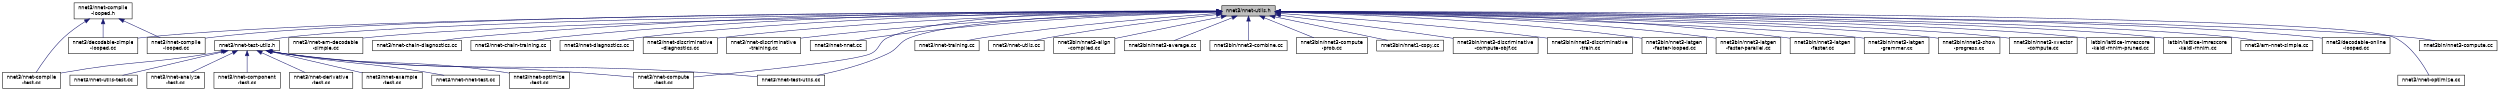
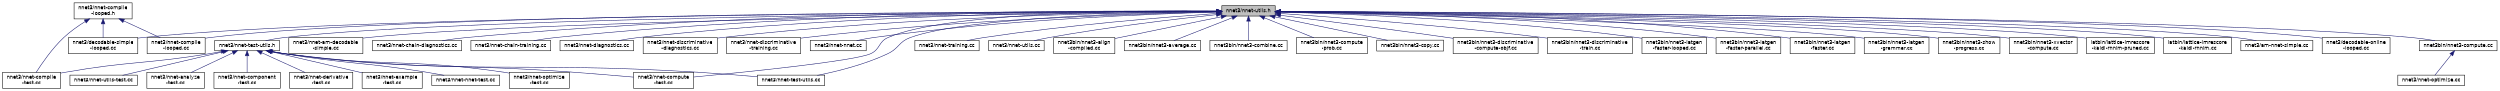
(2039, 18) -> (2443, 65)
(1410, 46) -> (1410, 46)
